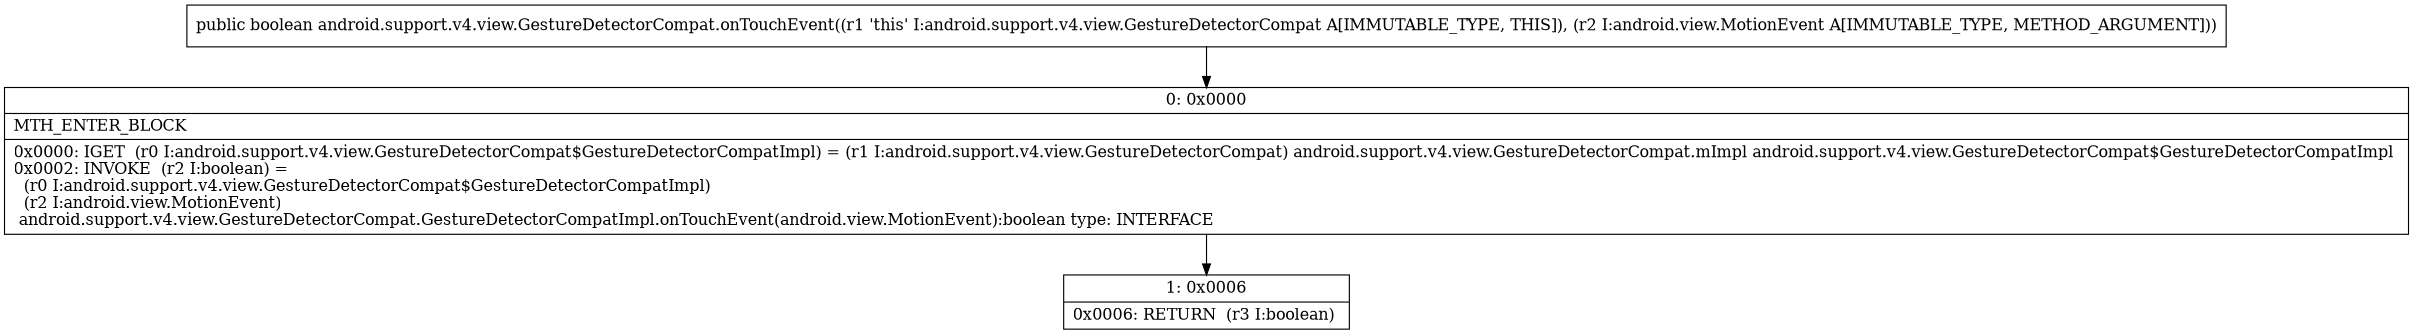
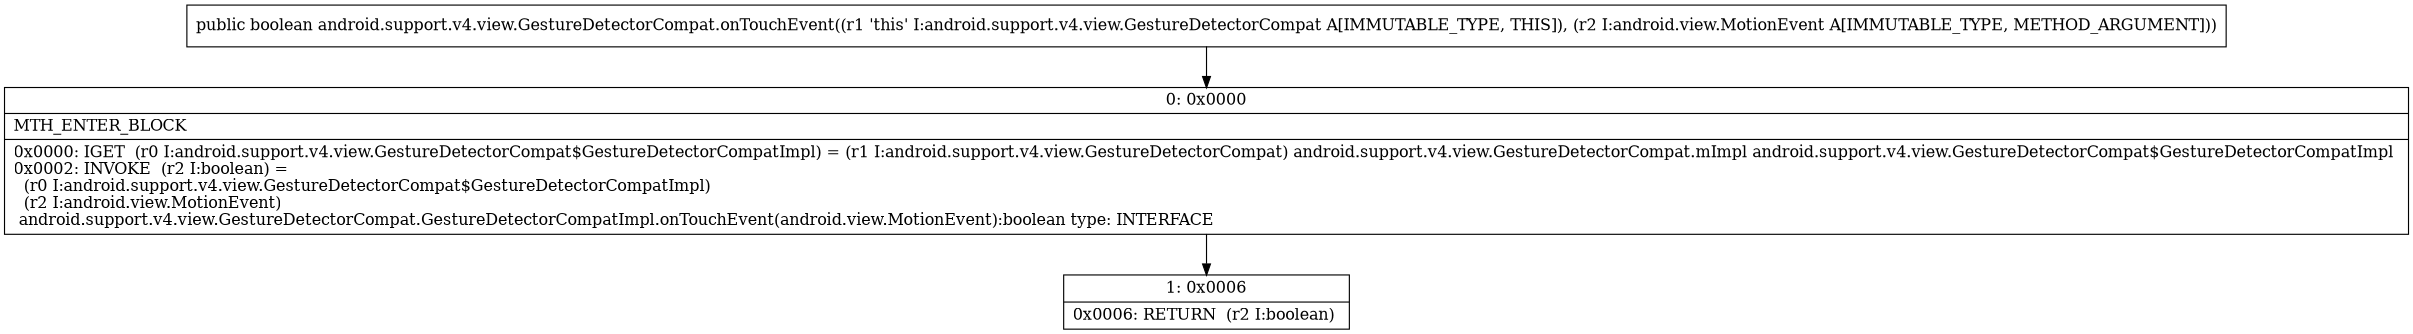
(1207, 315) -> (1207, 315)
